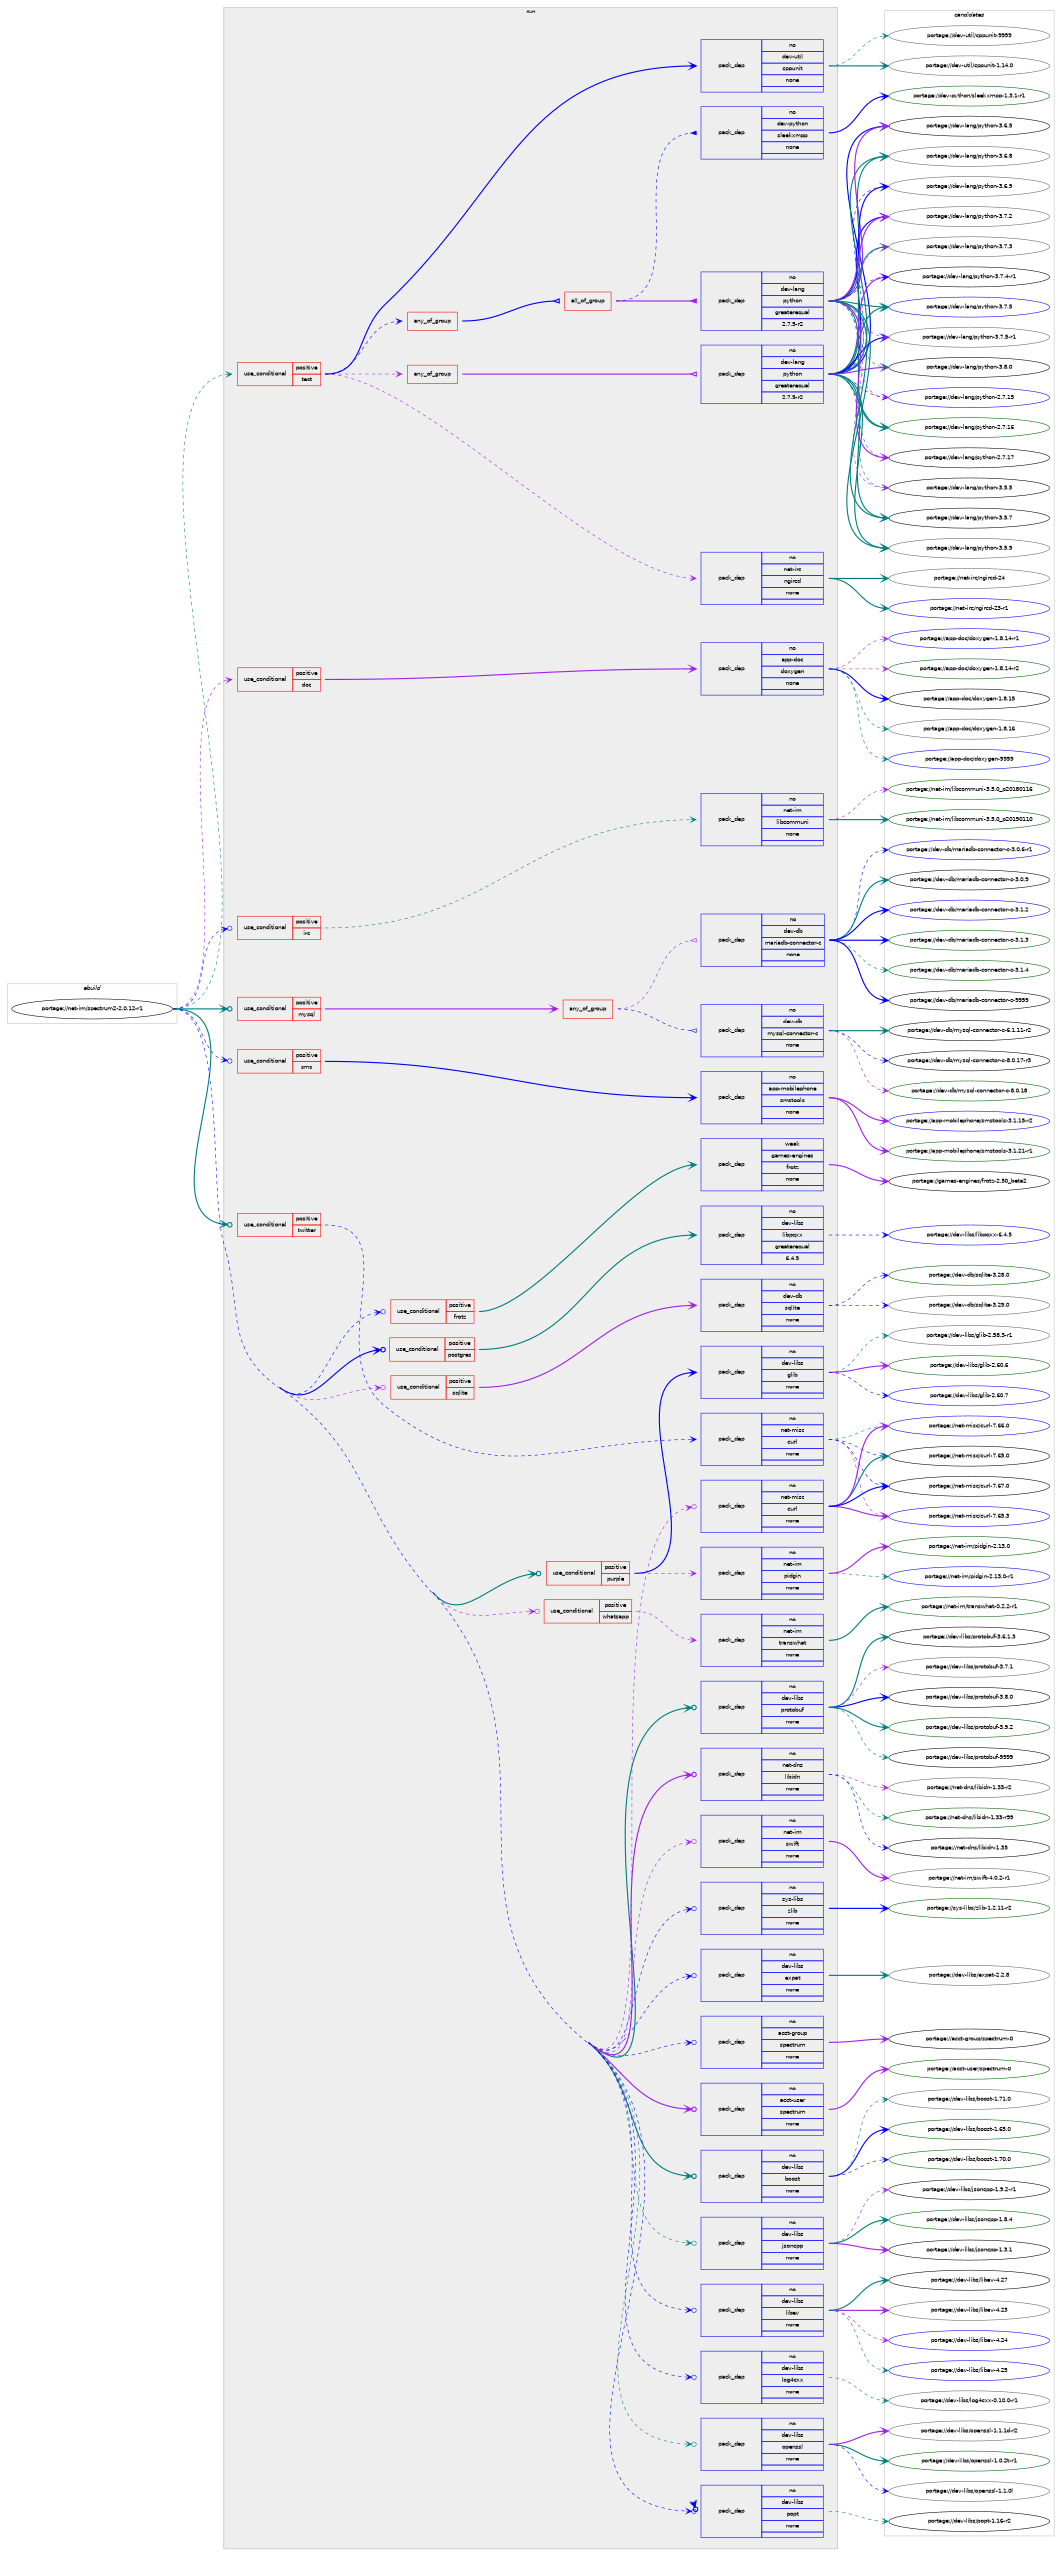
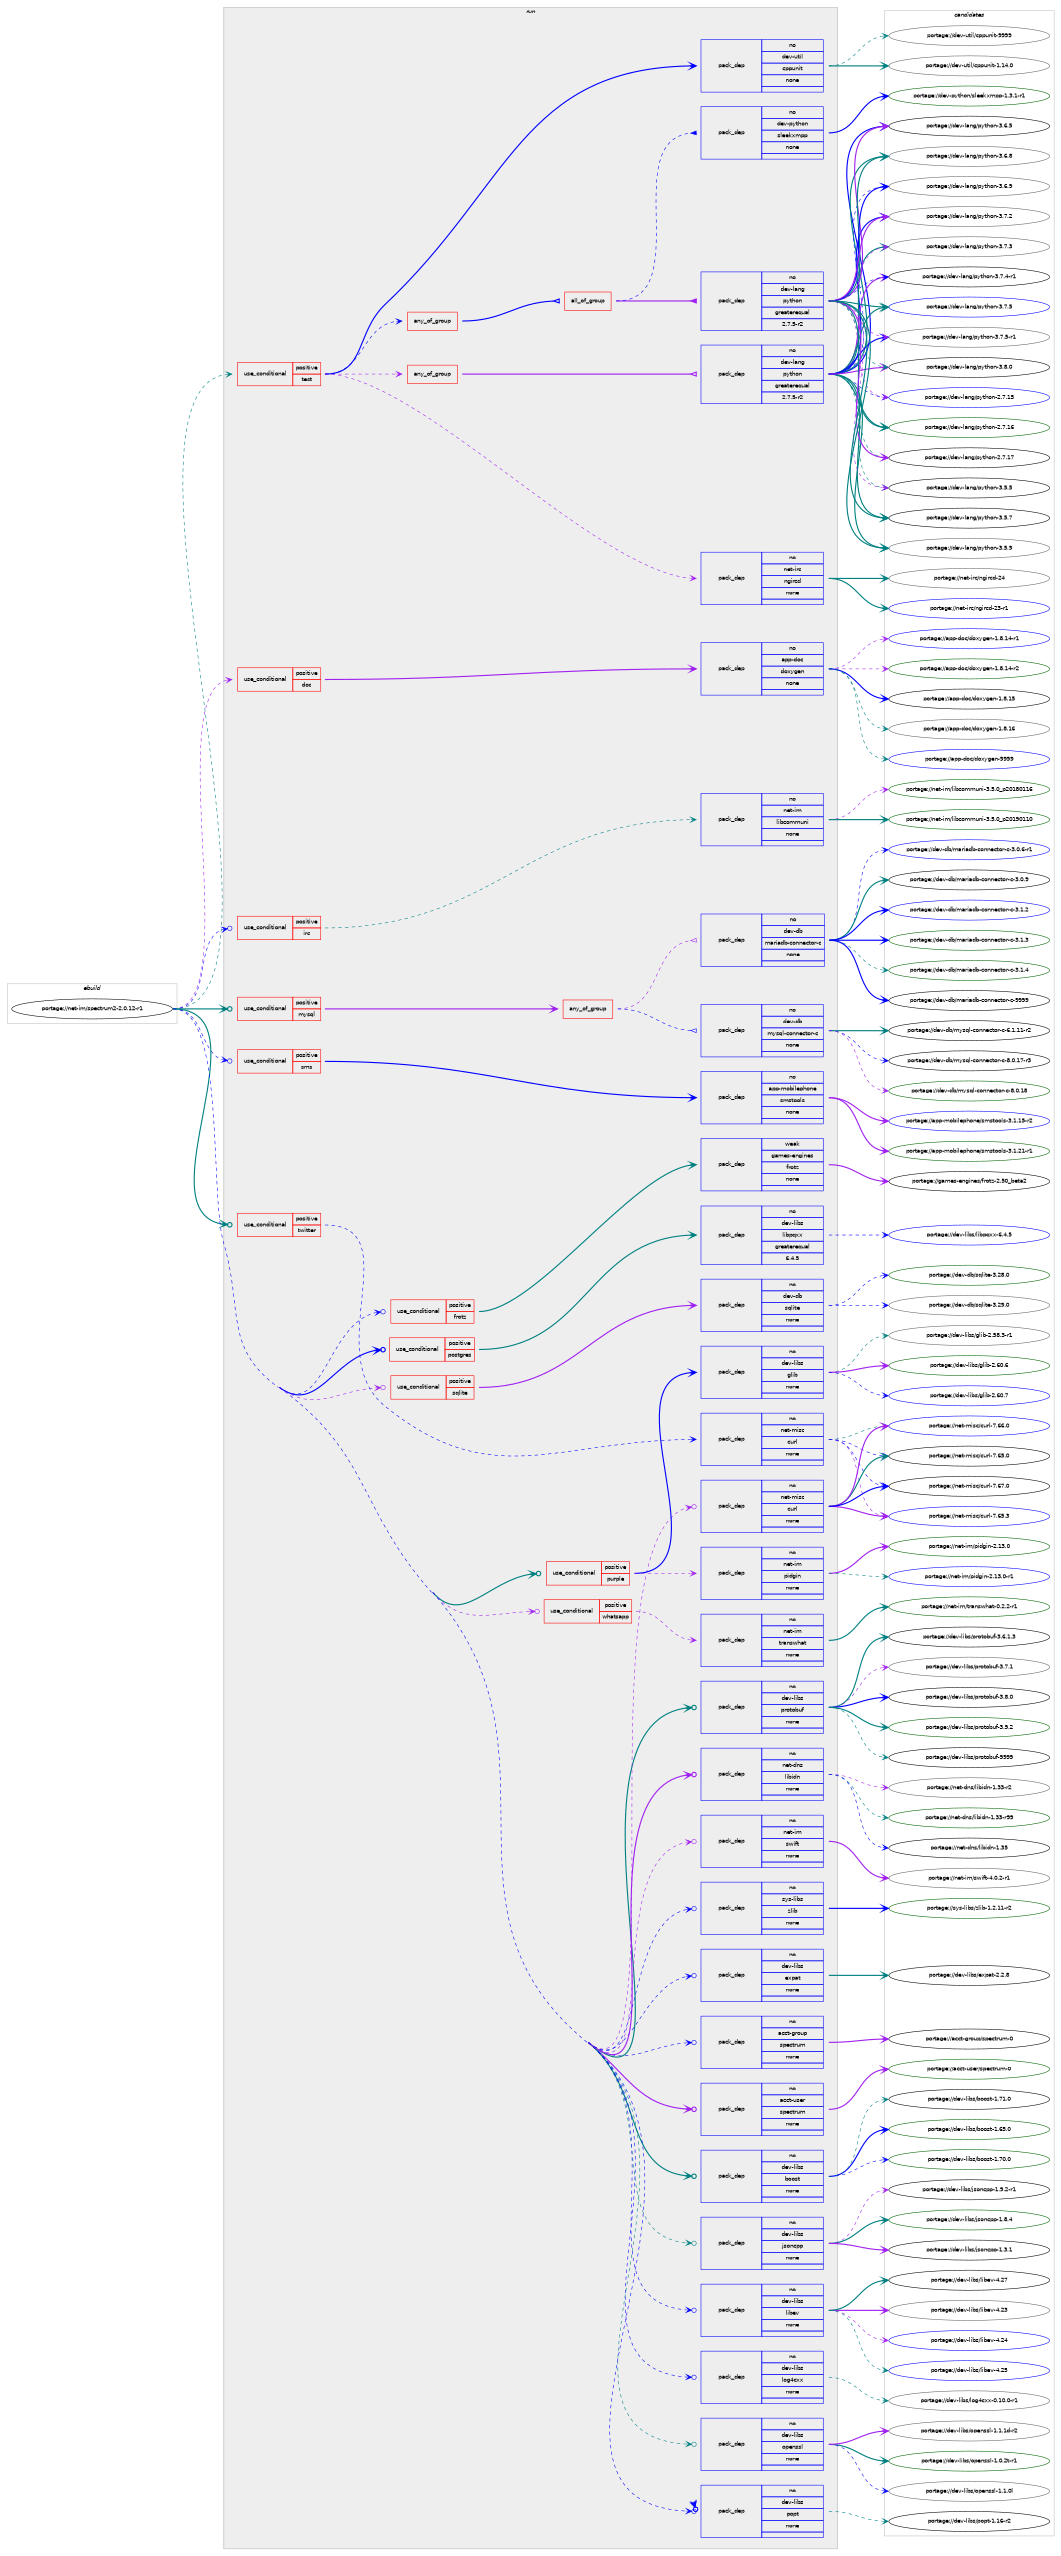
(969, 1975) -> (969, 1975)
(969, 2099) -> (969, 2099)
